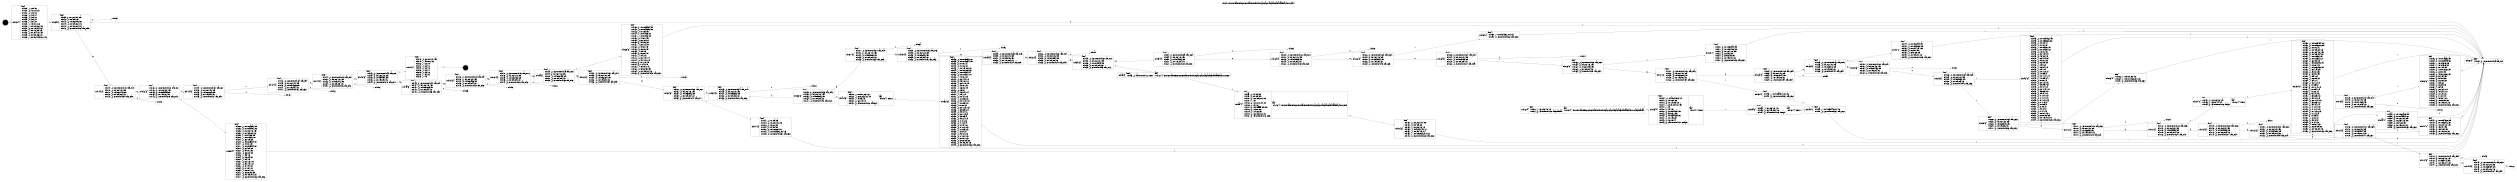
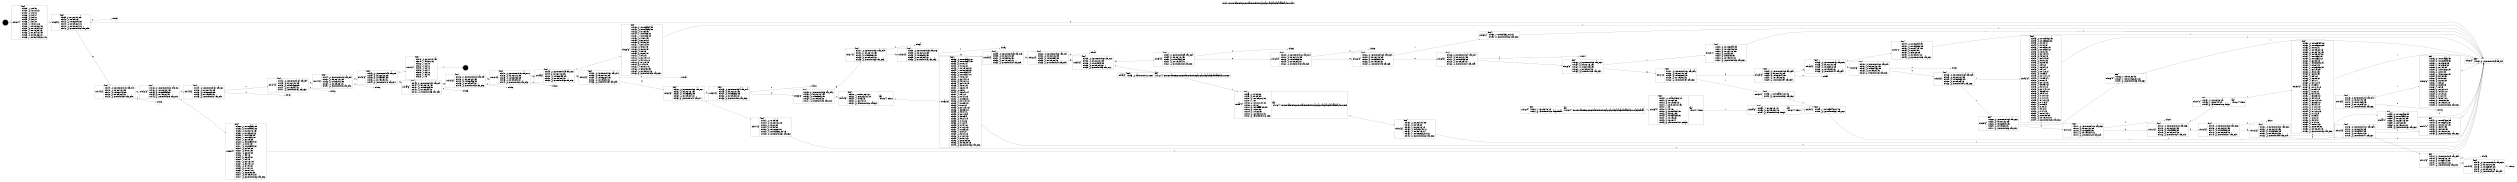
(772, 97) -> (771, 94)
